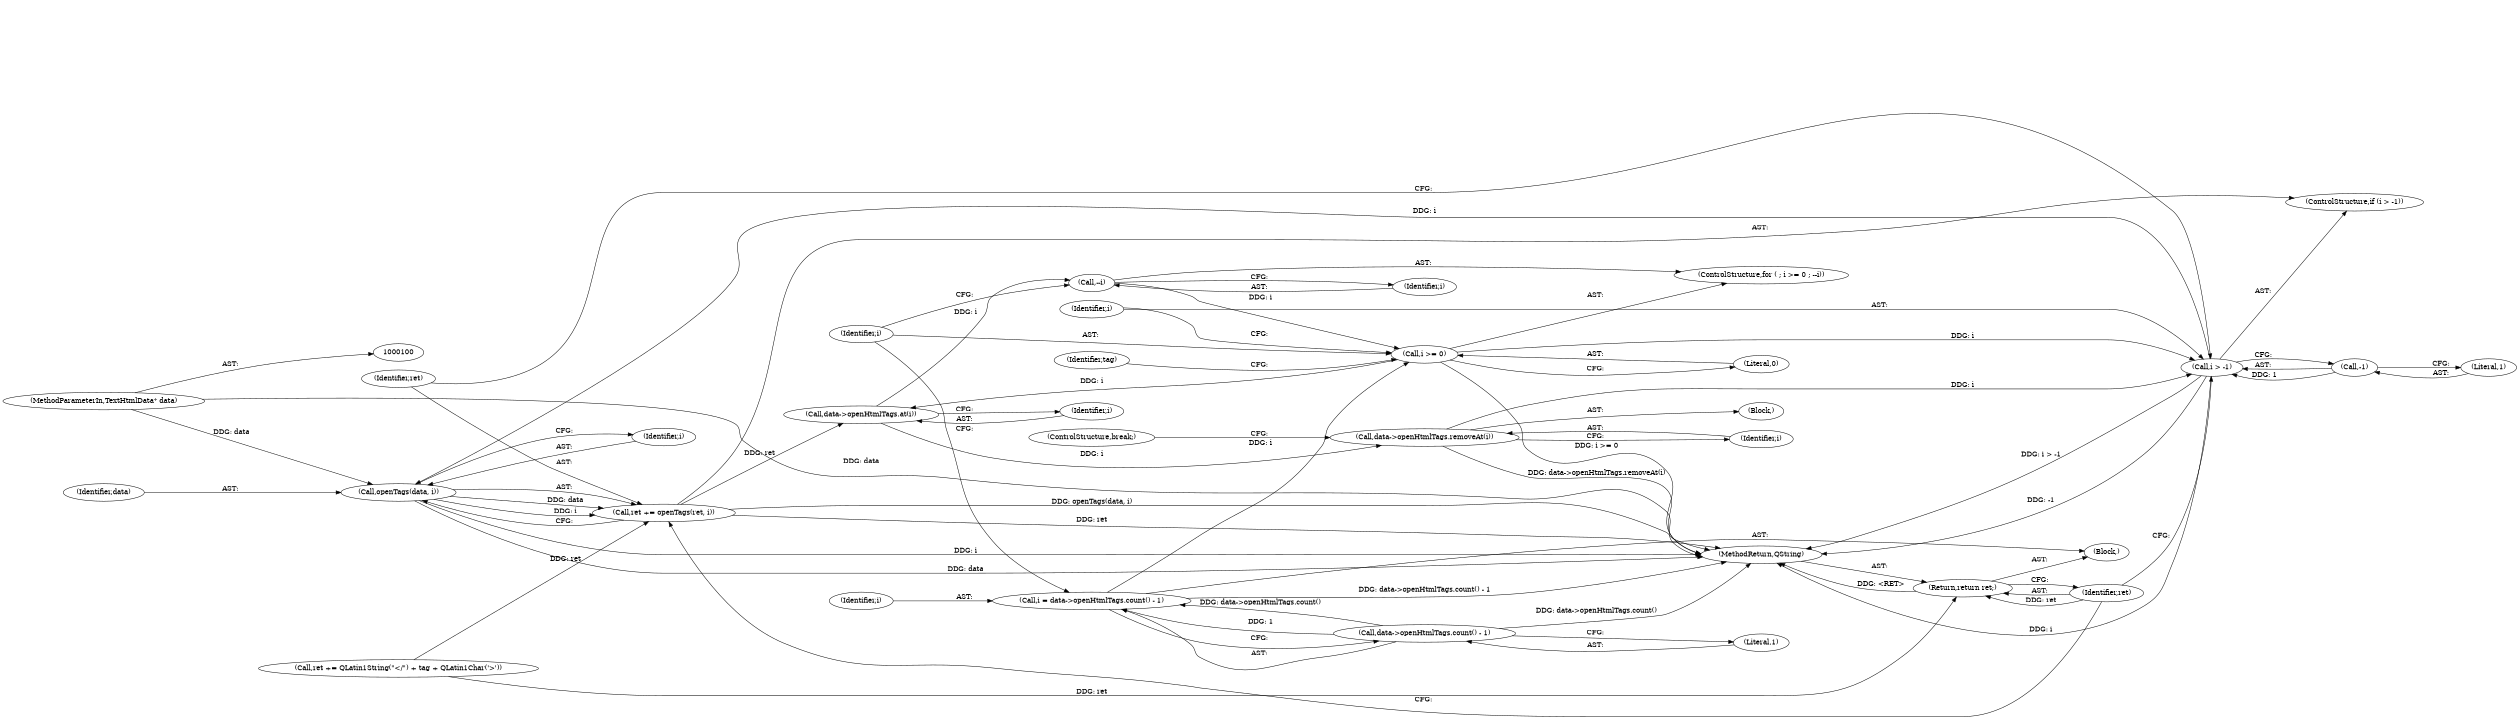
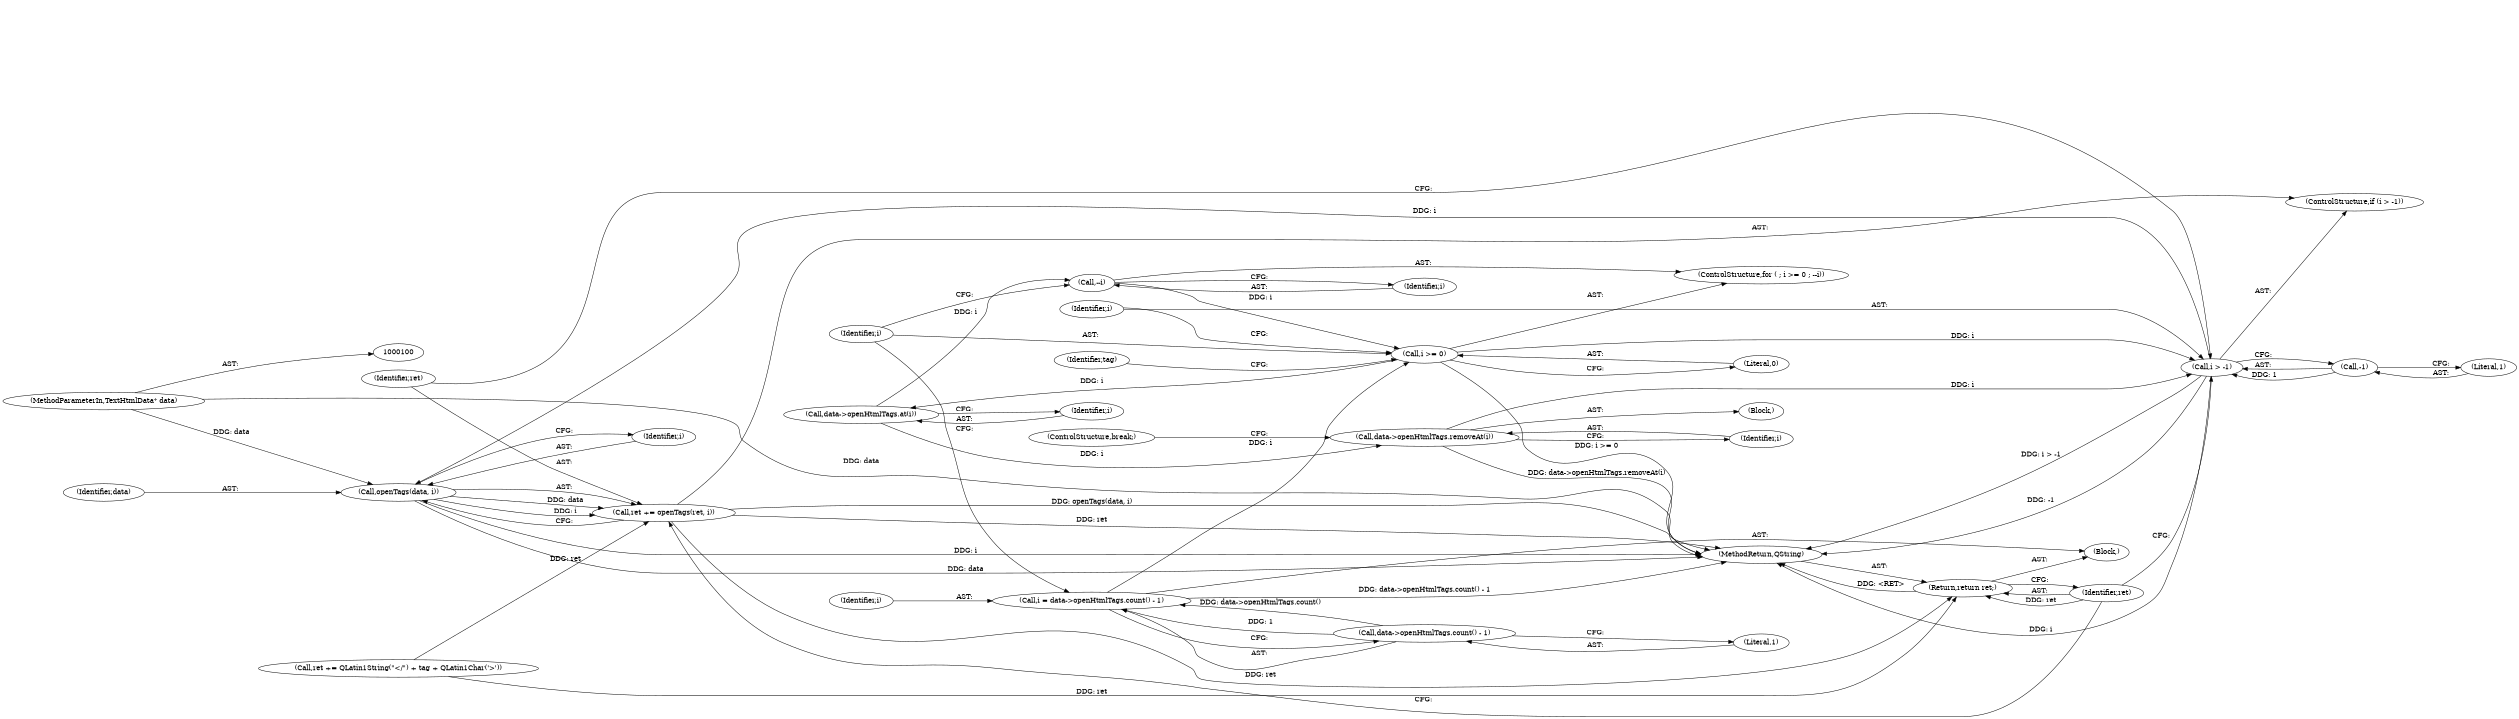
(760, 464) -> (1293, 686)
(1630, 619) -> none
